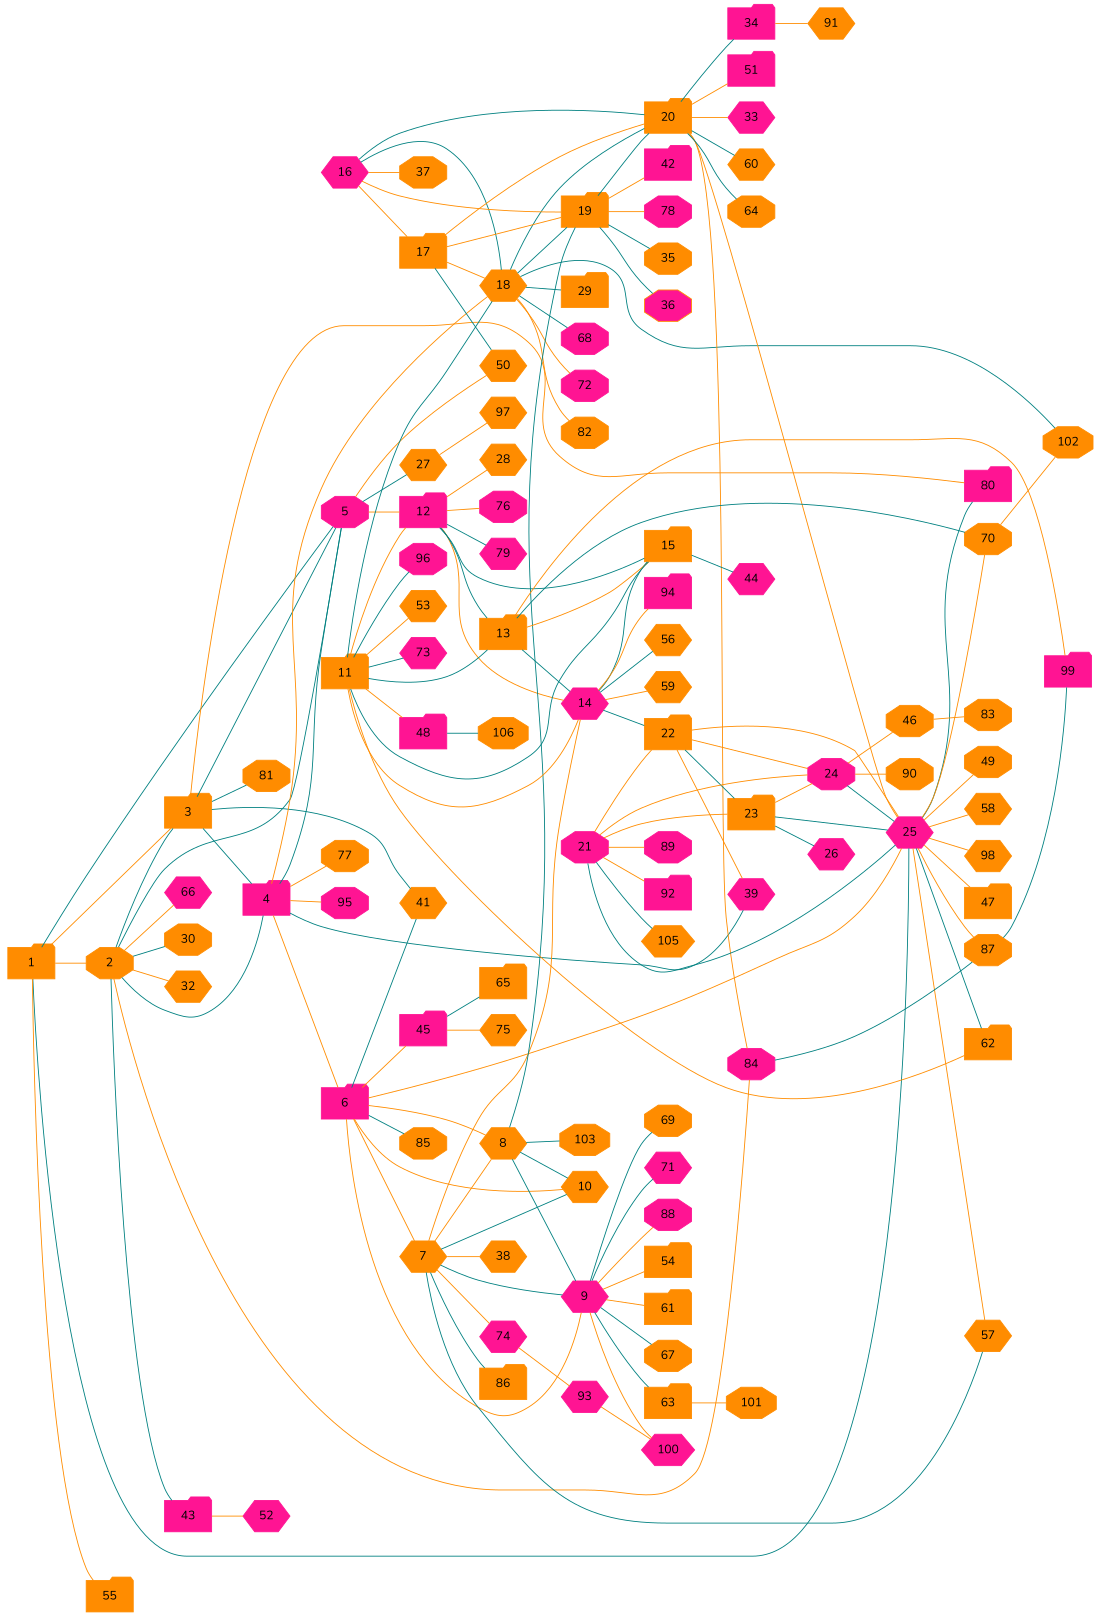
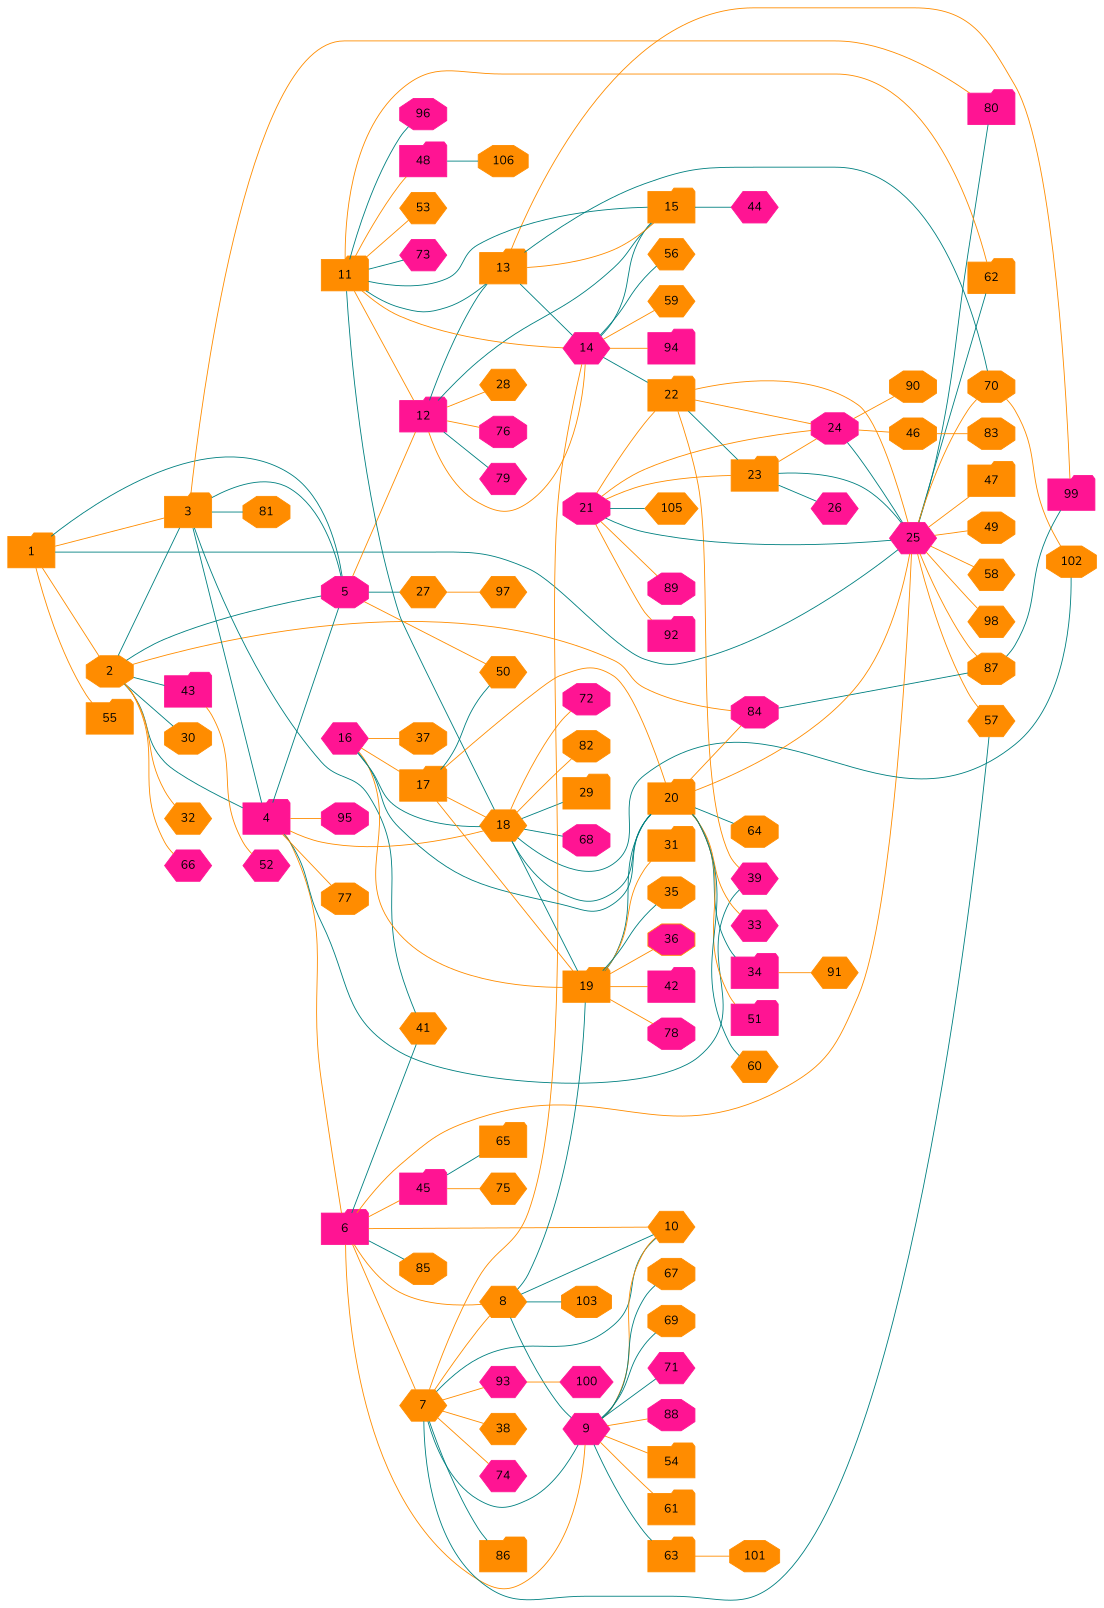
(625, 261) -> (631, 962)
none -> (671, 846)
(544, 1367) -> (463, 1394)
(614, 1378) -> (629, 1318)
